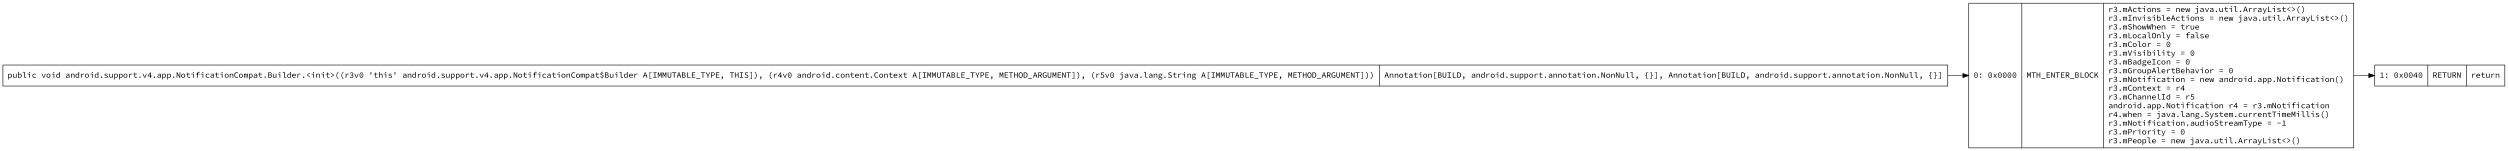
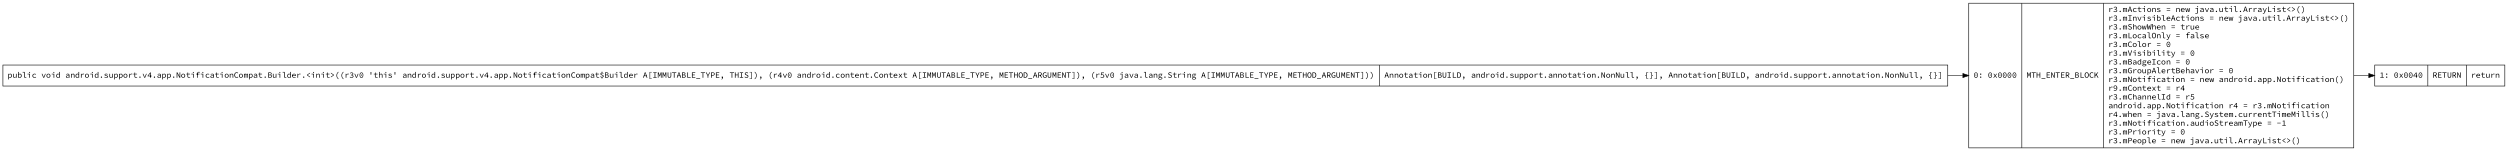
(2147, 88) -> (2147, 88)
